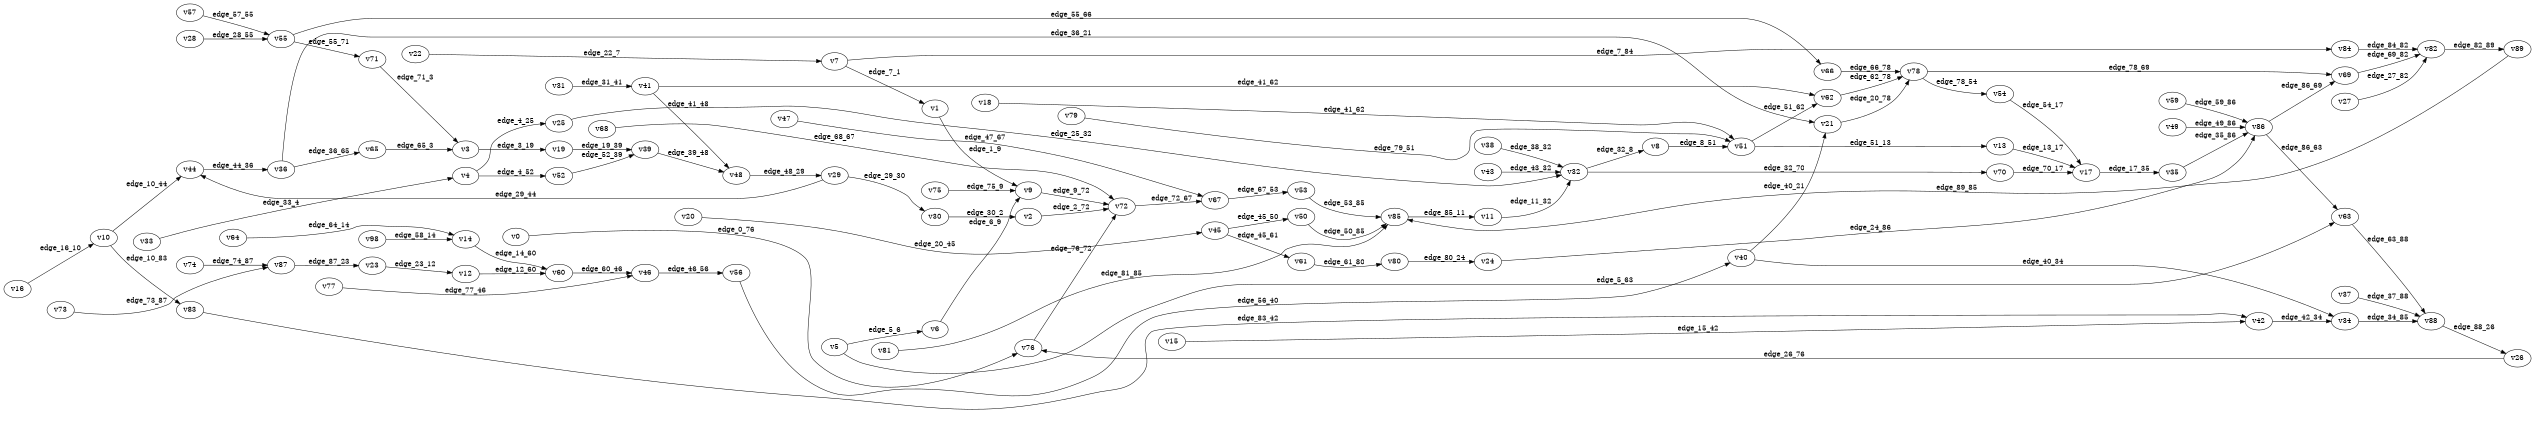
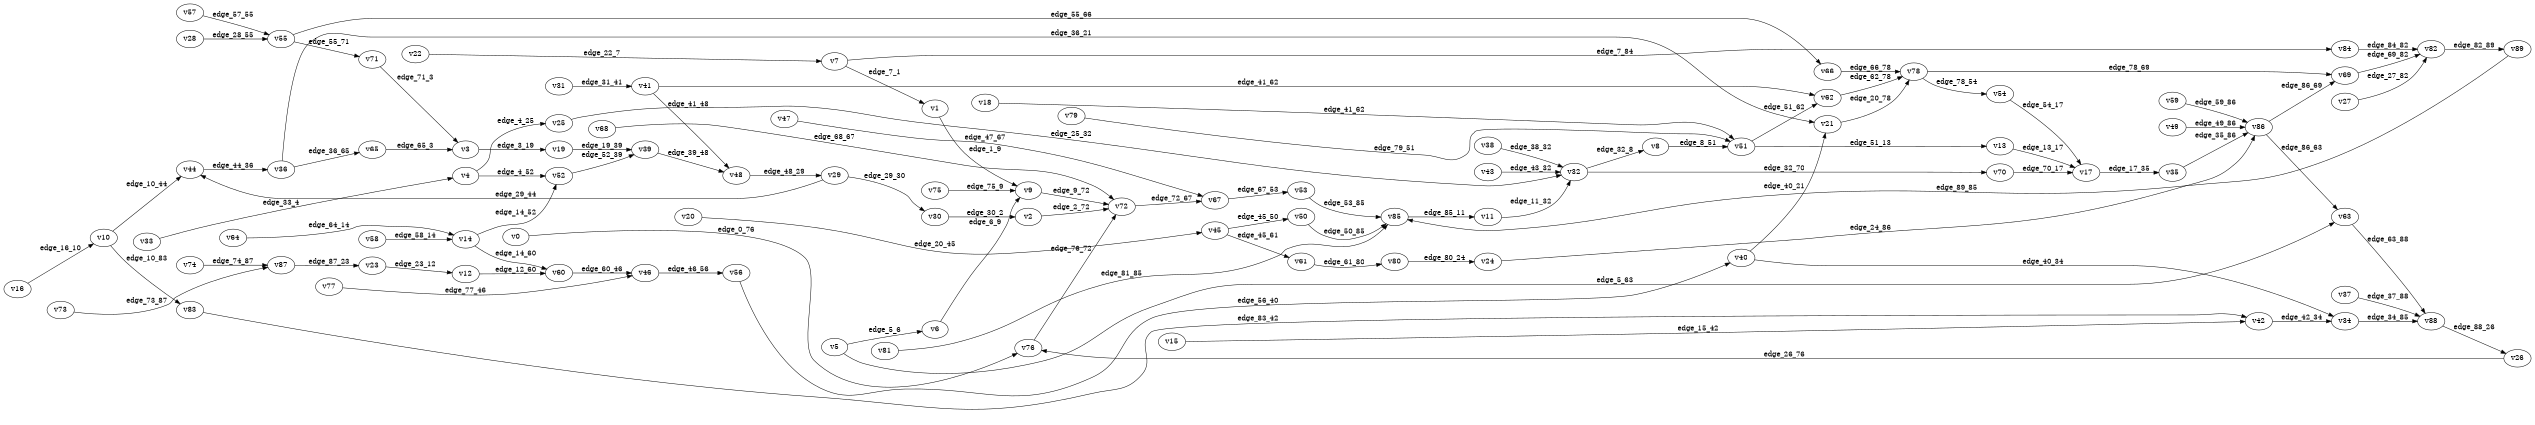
none -> (523, 223)
(372, 239) -> (372, 239)
